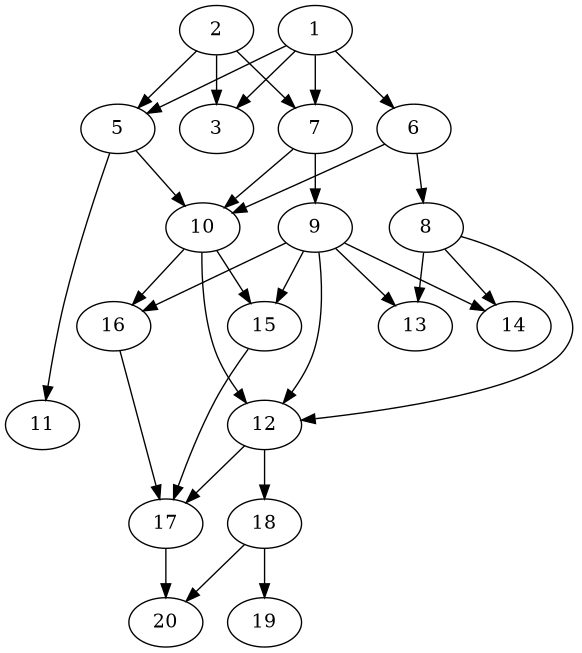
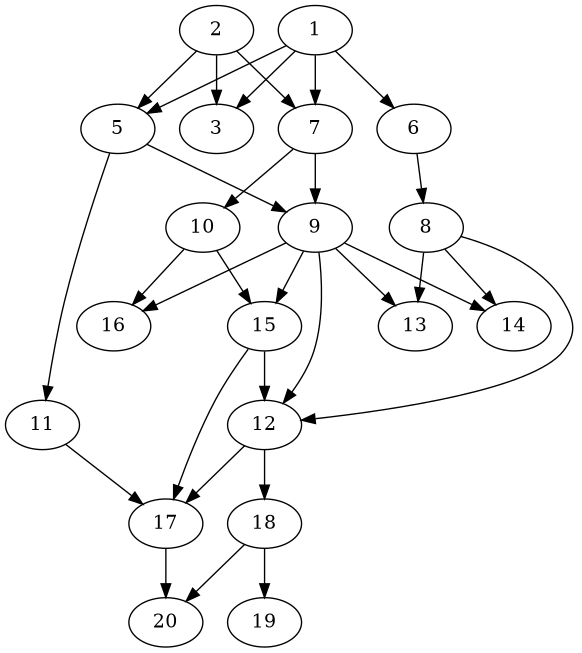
(326, 171) -> none
(156, 173) -> (210, 175)
(208, 325) -> (265, 369)
(138, 418) -> (99, 470)
